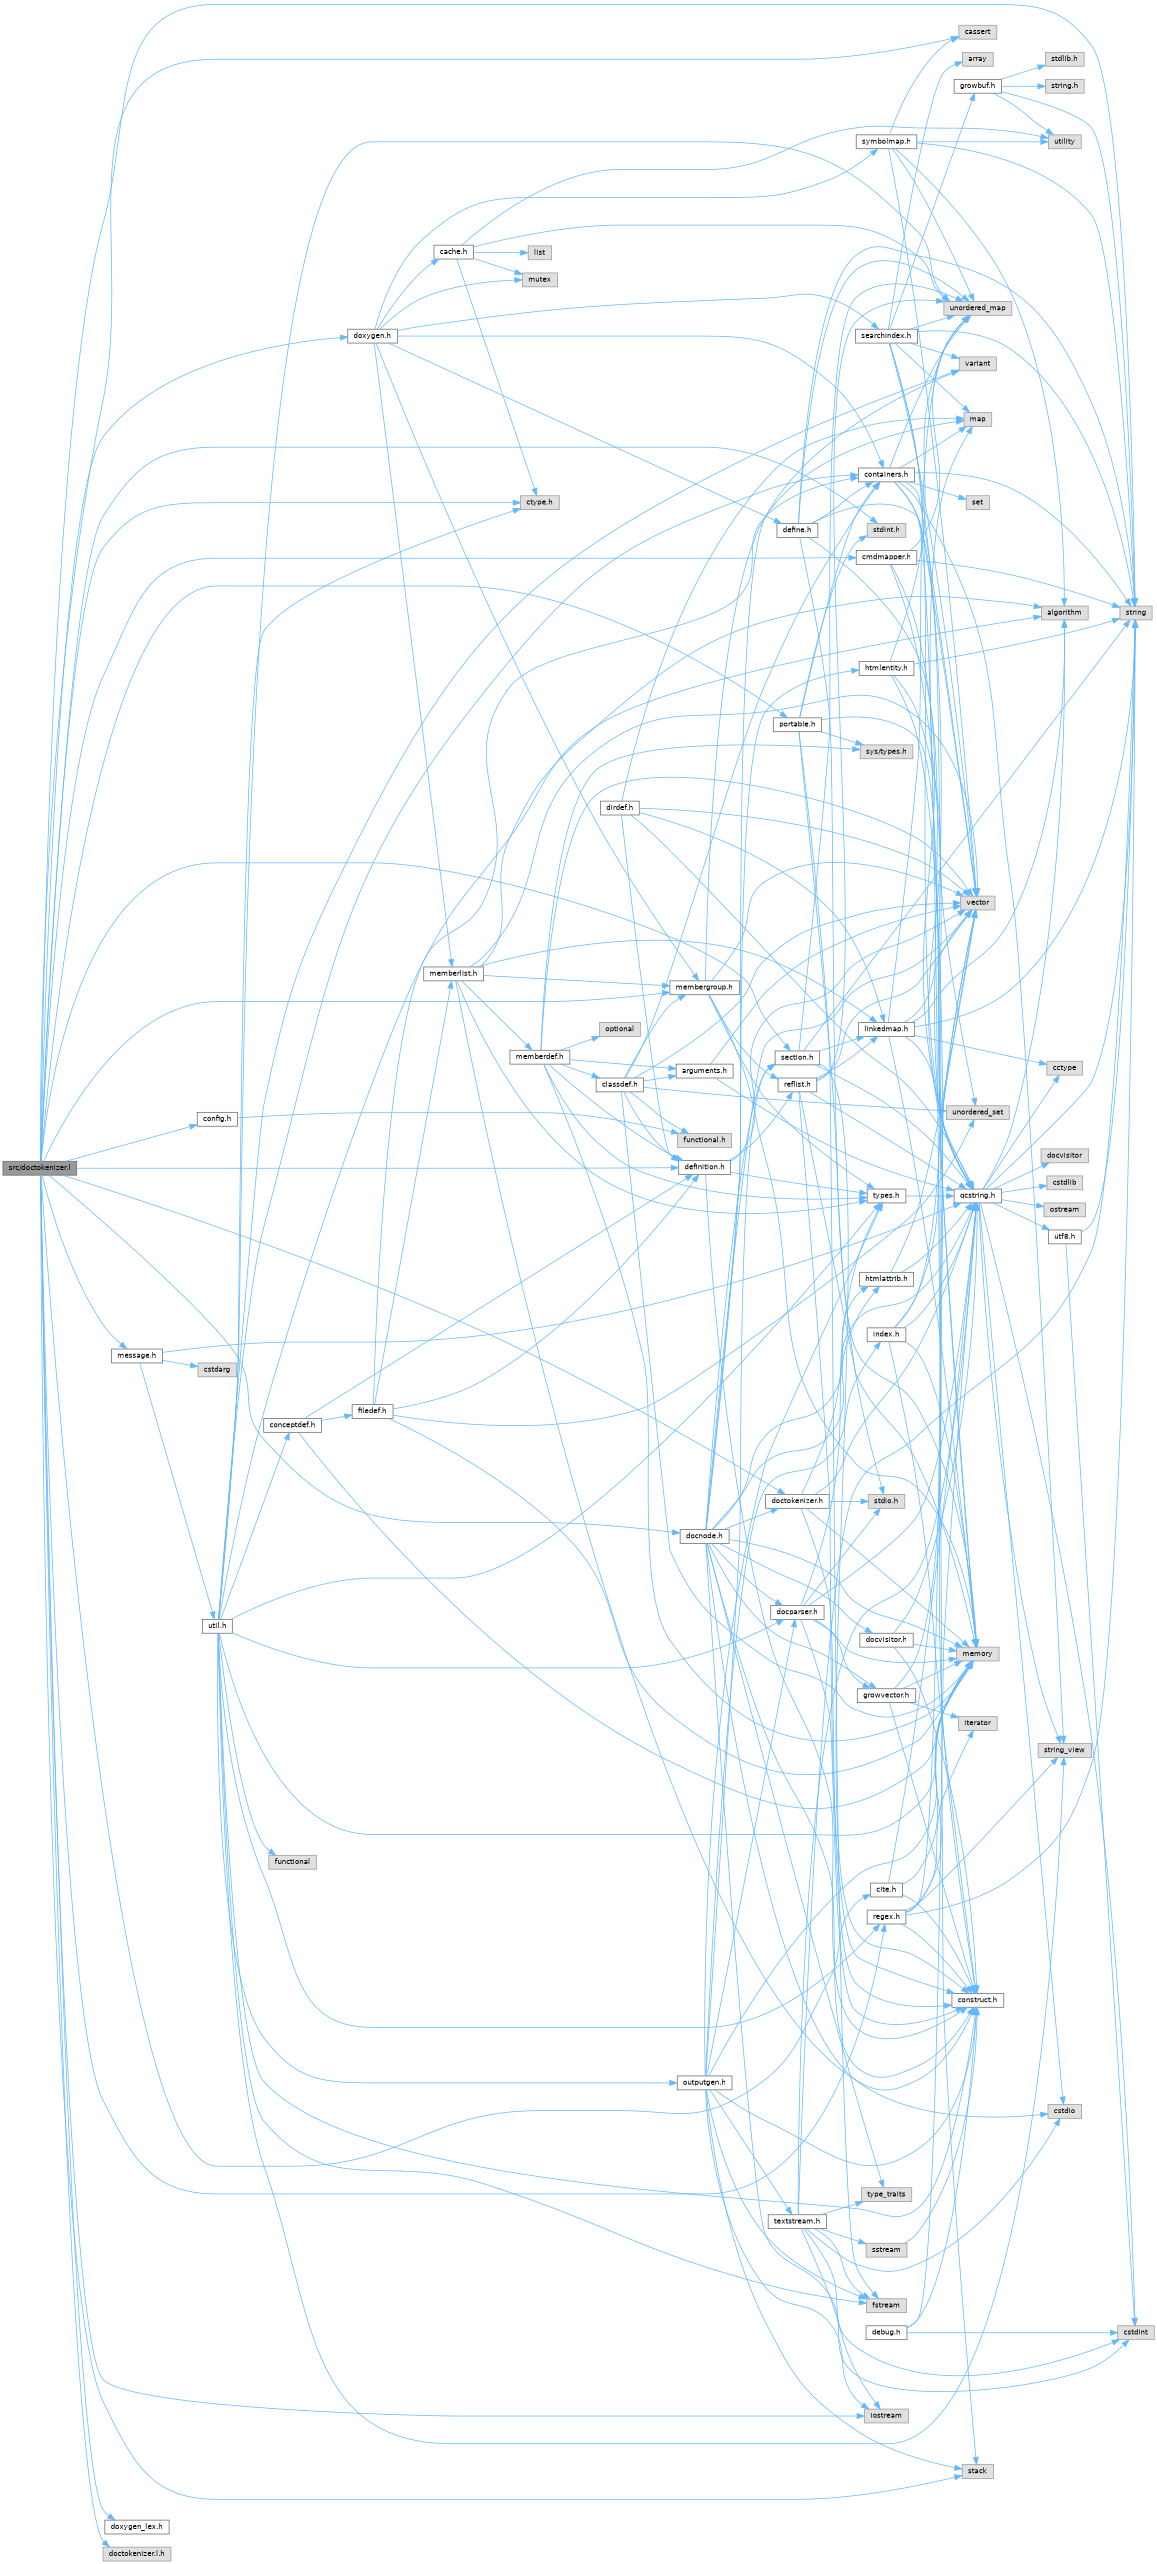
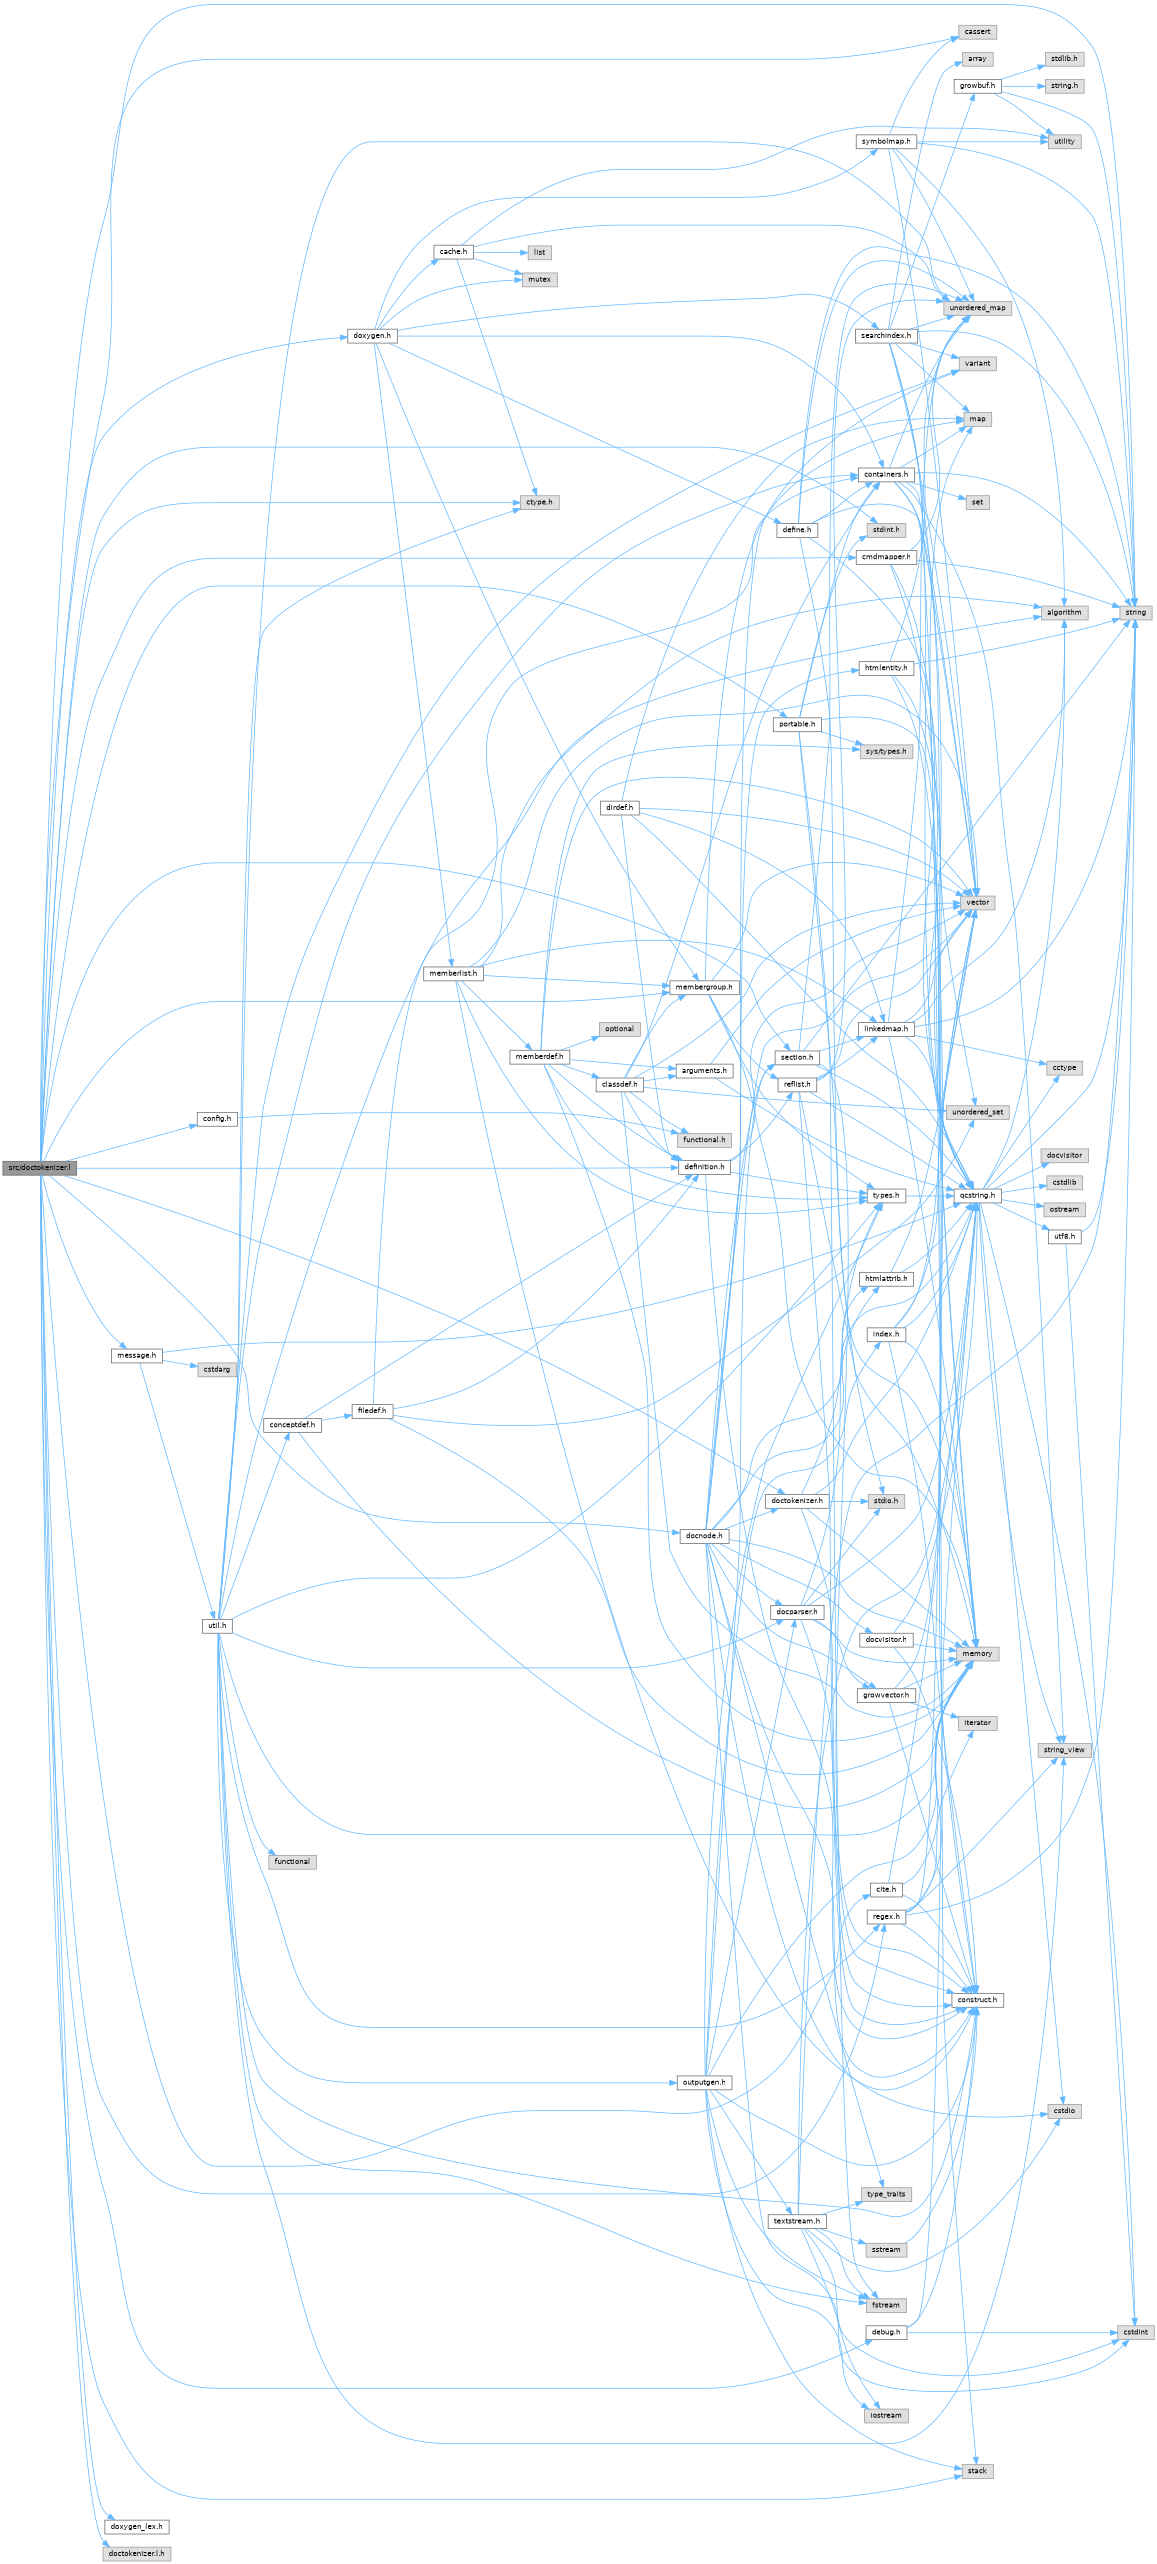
(412, 1196) -> none
(96, 2352) -> (93, 2137)
